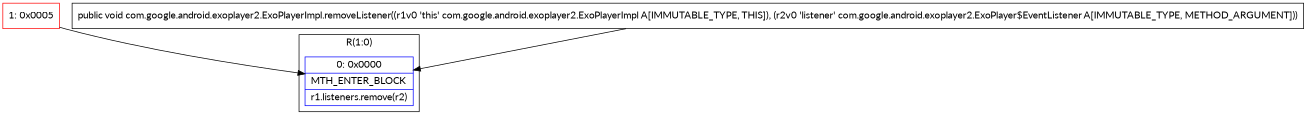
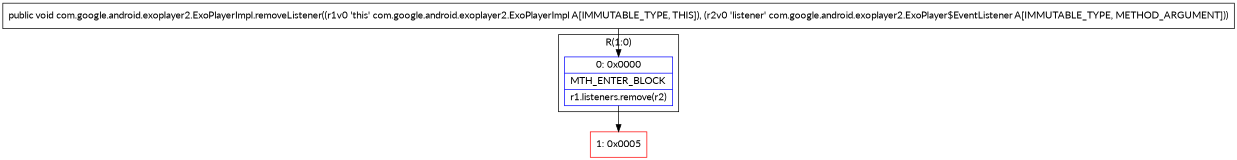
(178, 54) -> (619, 116)
